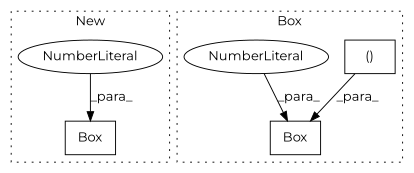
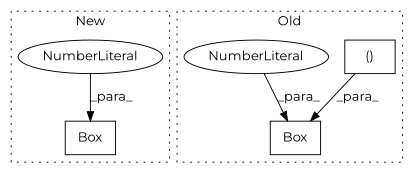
(290, 22) -> (290, 22)
